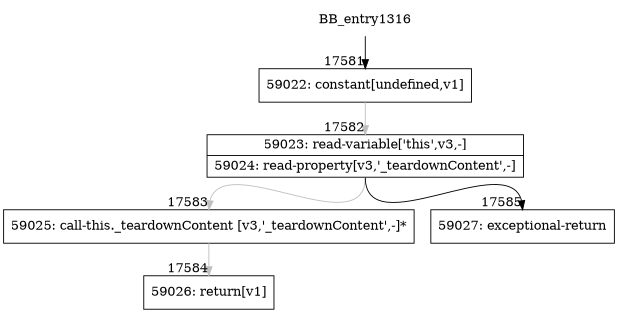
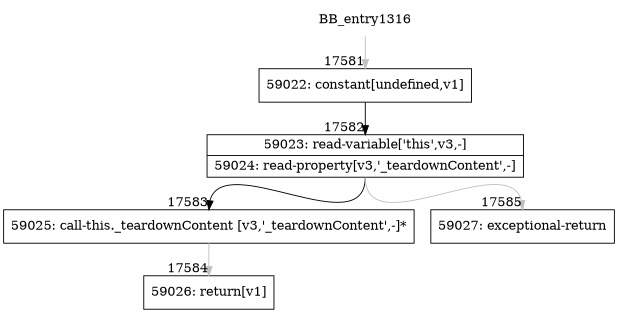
(365, 48) -> (365, 48)
(365, 114) -> (365, 114)
(291, 195) -> (291, 195)
(440, 195) -> (440, 195)
